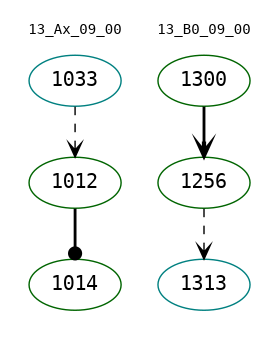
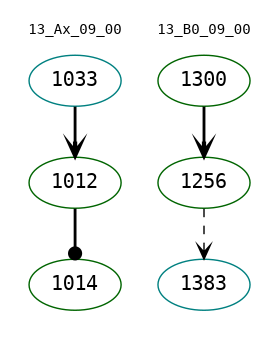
(75, 125) -> (75, 125)
(204, 285) -> (204, 285)
